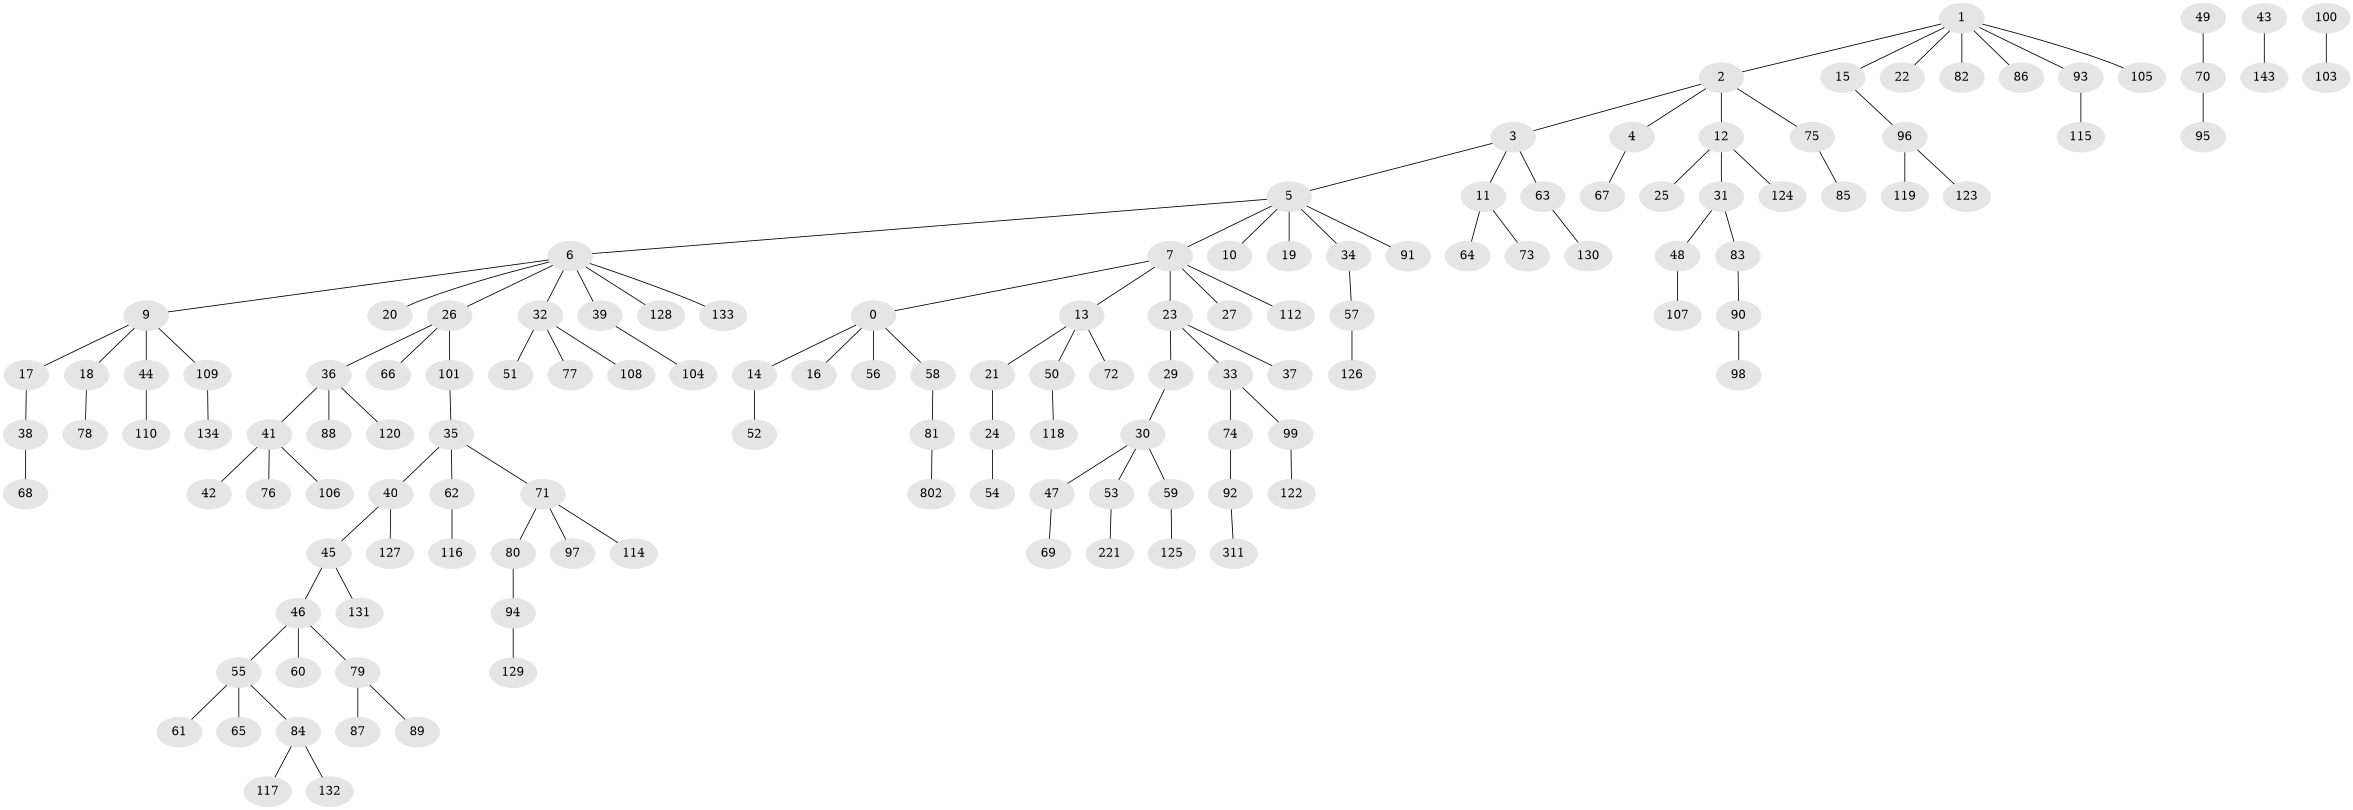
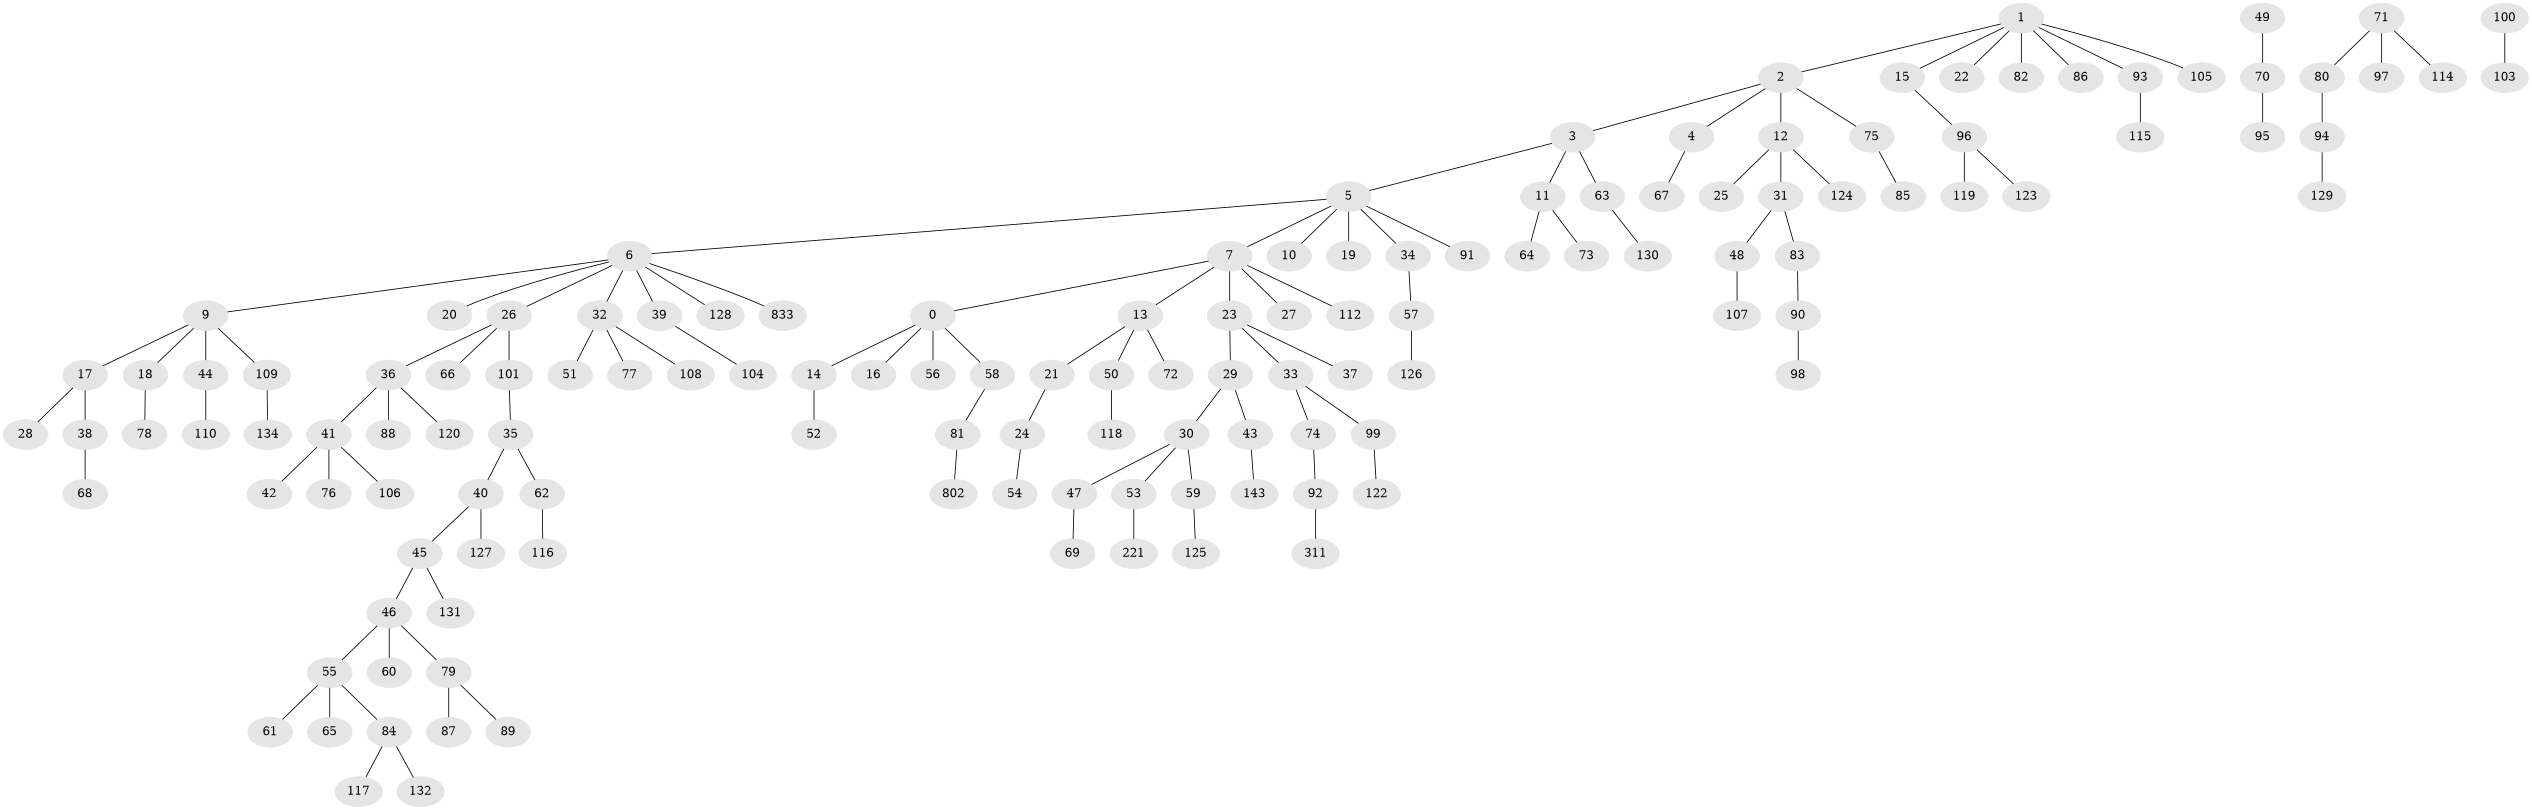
(723, 316) -> (783, 316)
none -> (1240, 405)
none -> (26, 435)
(497, 464) -> none
